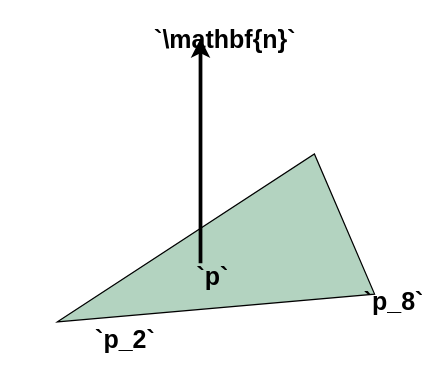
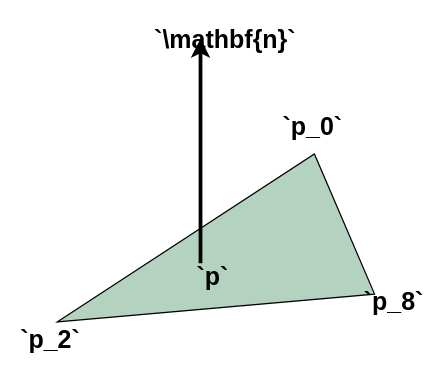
none -> (313, 126)
(126, 338) -> (51, 338)
